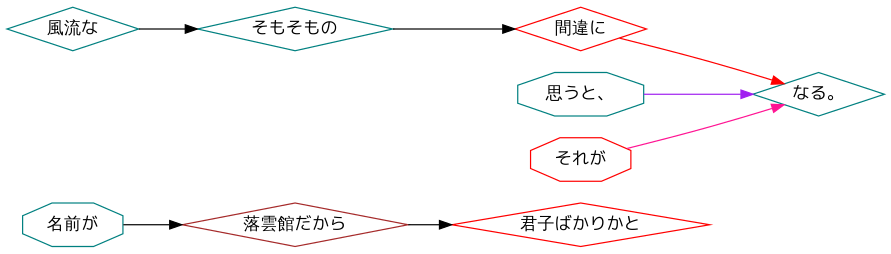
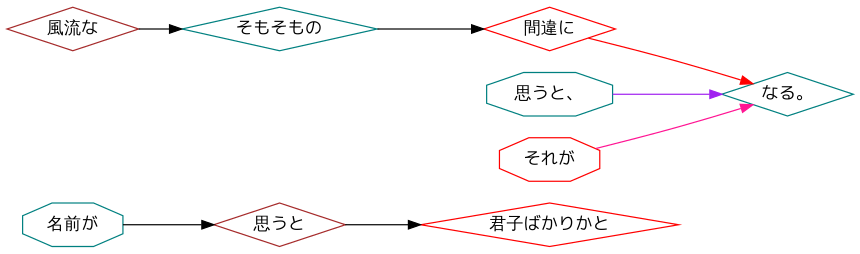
(73, 29) -> (73, 29)
(295, 225) -> (280, 225)
